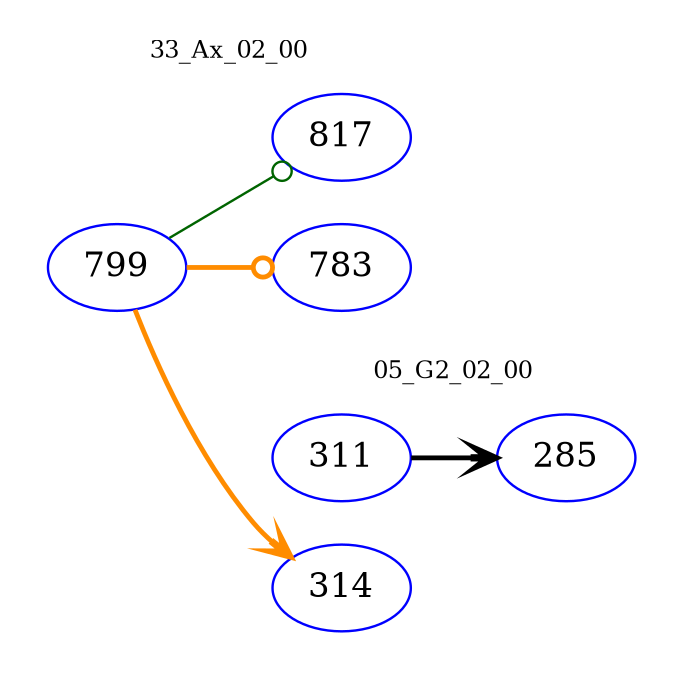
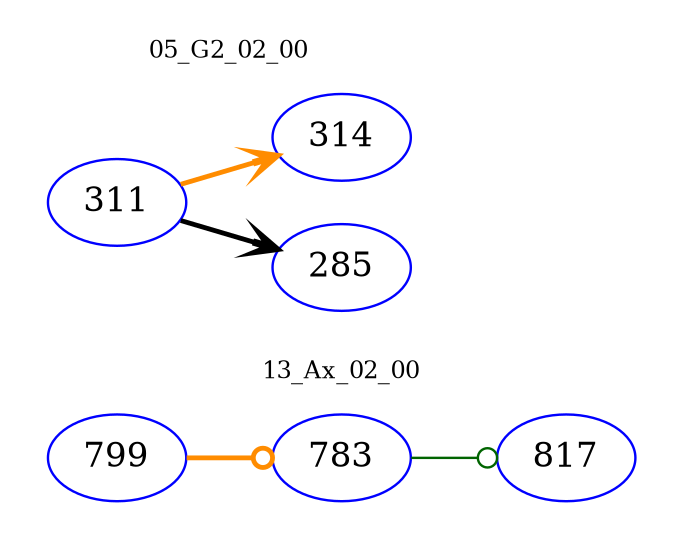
(229, 52) -> (342, 372)
(221, 207) -> (444, 458)
(193, 433) -> (218, 173)
